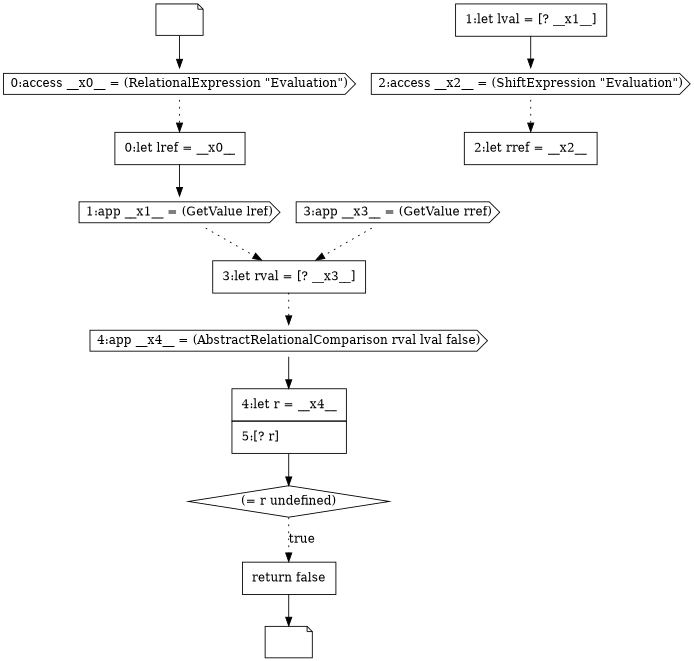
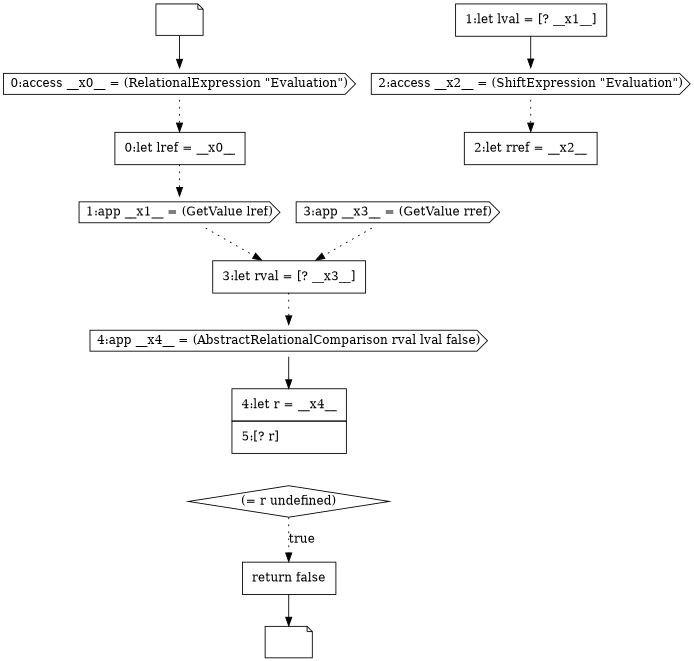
(180, 176) -> (180, 176)
(289, 465) -> none
